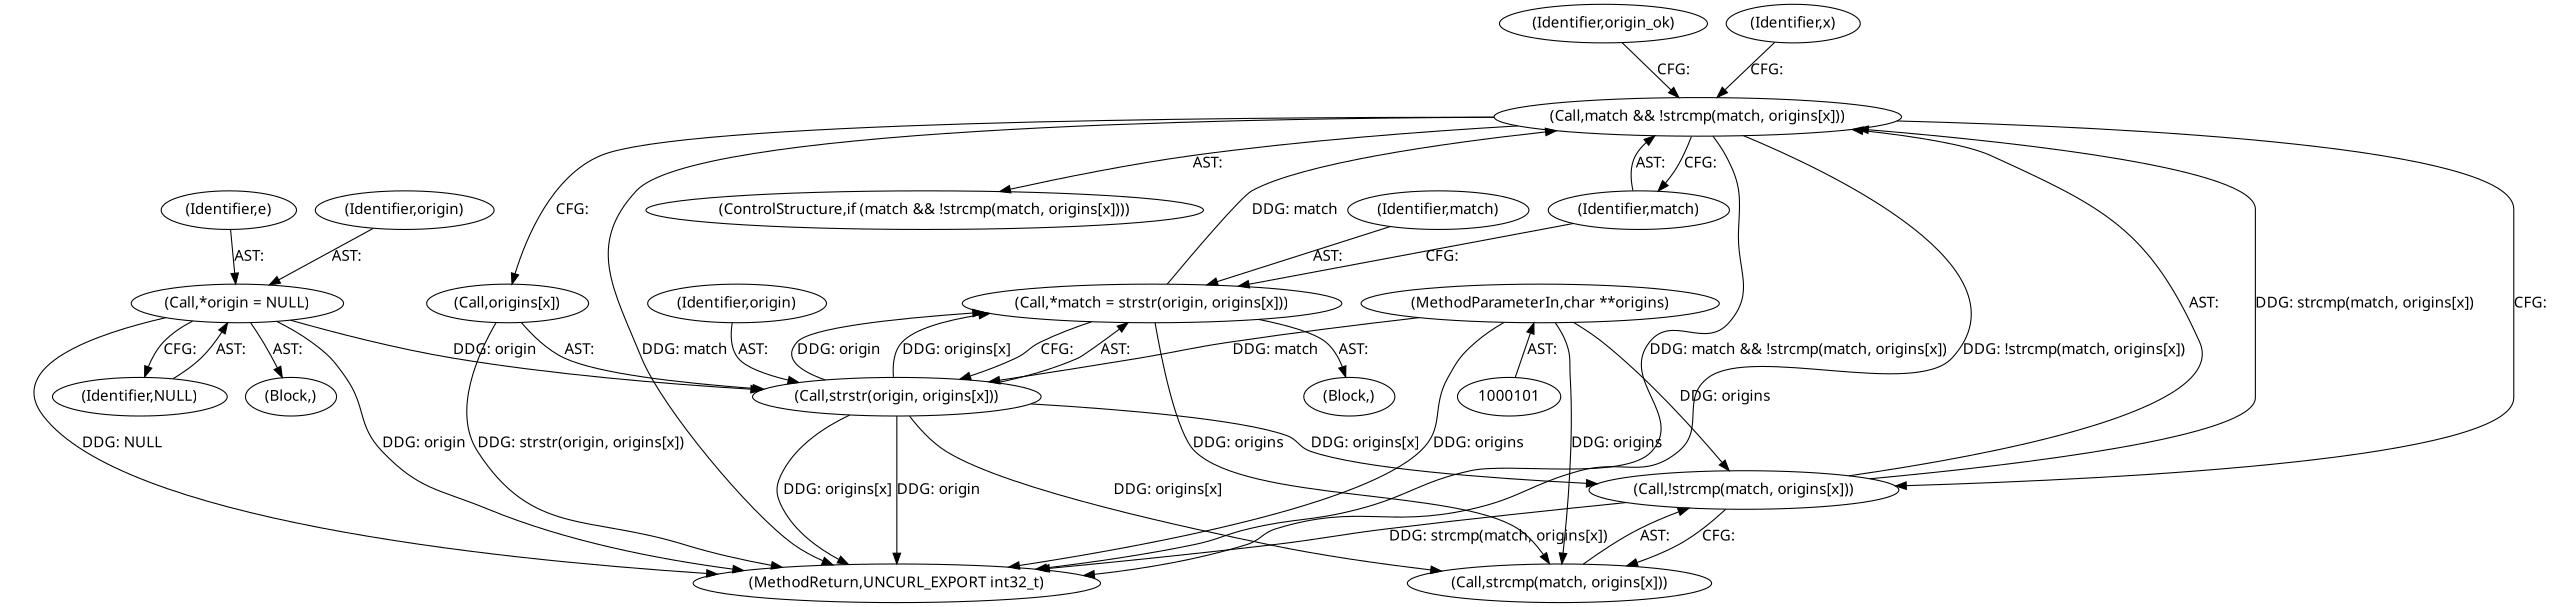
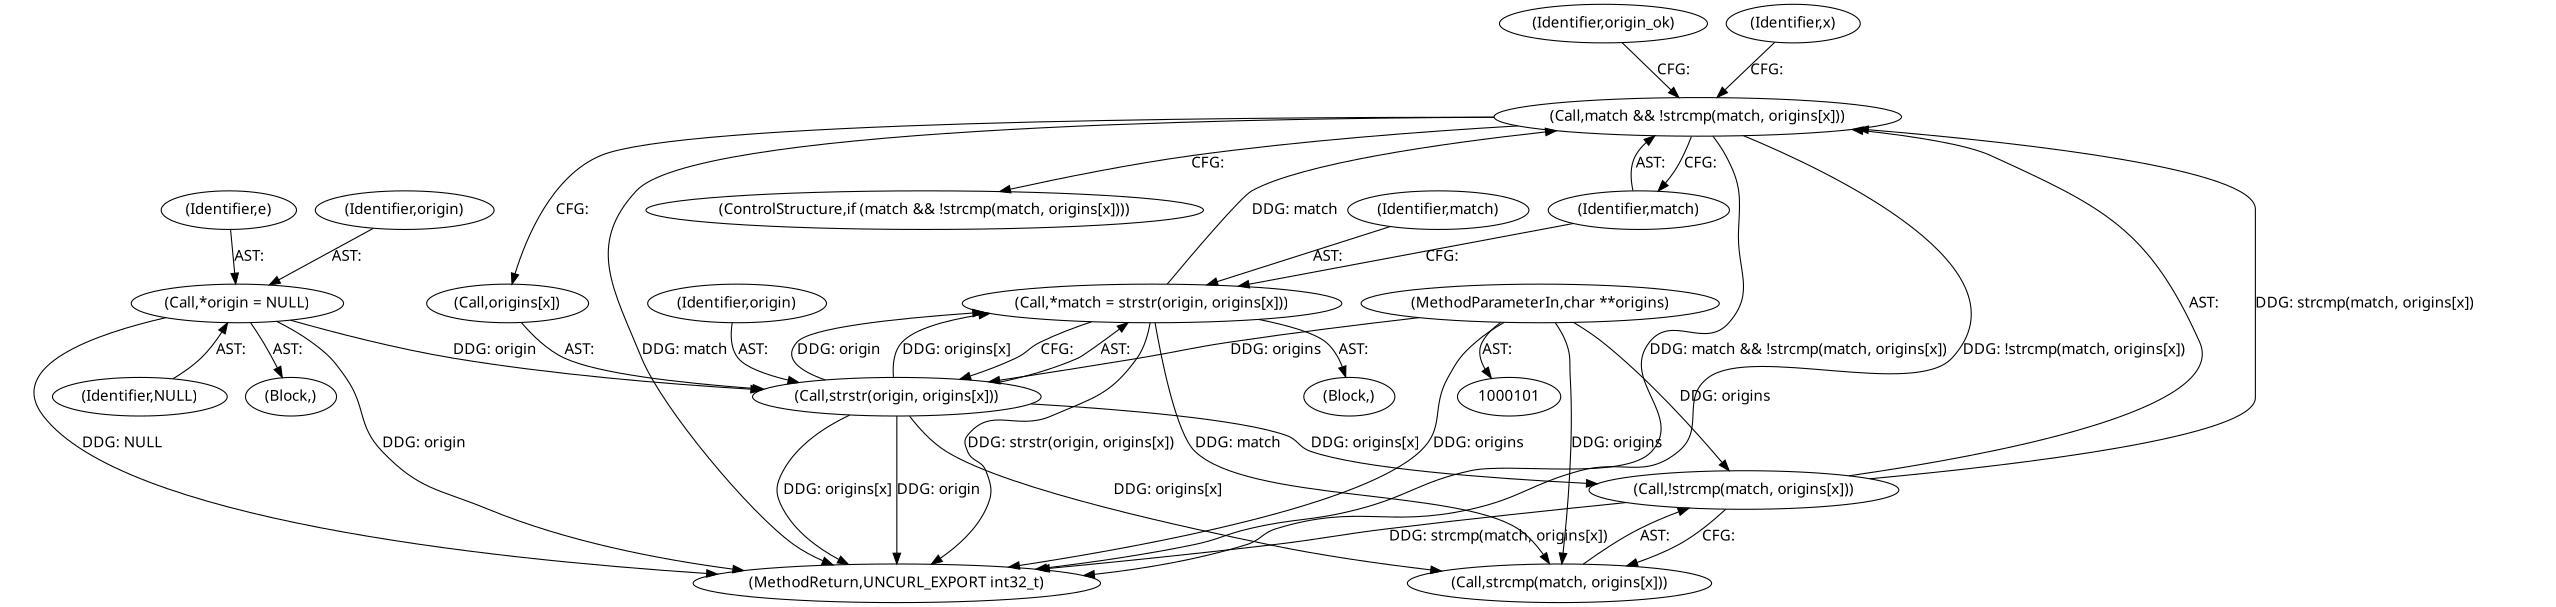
(1210, 164) -> (1210, 164)
(2514, 298) -> none
(166, 340) -> none
(1276, 350) -> (1276, 350)
(1523, 355) -> (1481, 347)
(1238, 443) -> (1238, 443)
(547, 512) -> (1003, 420)
